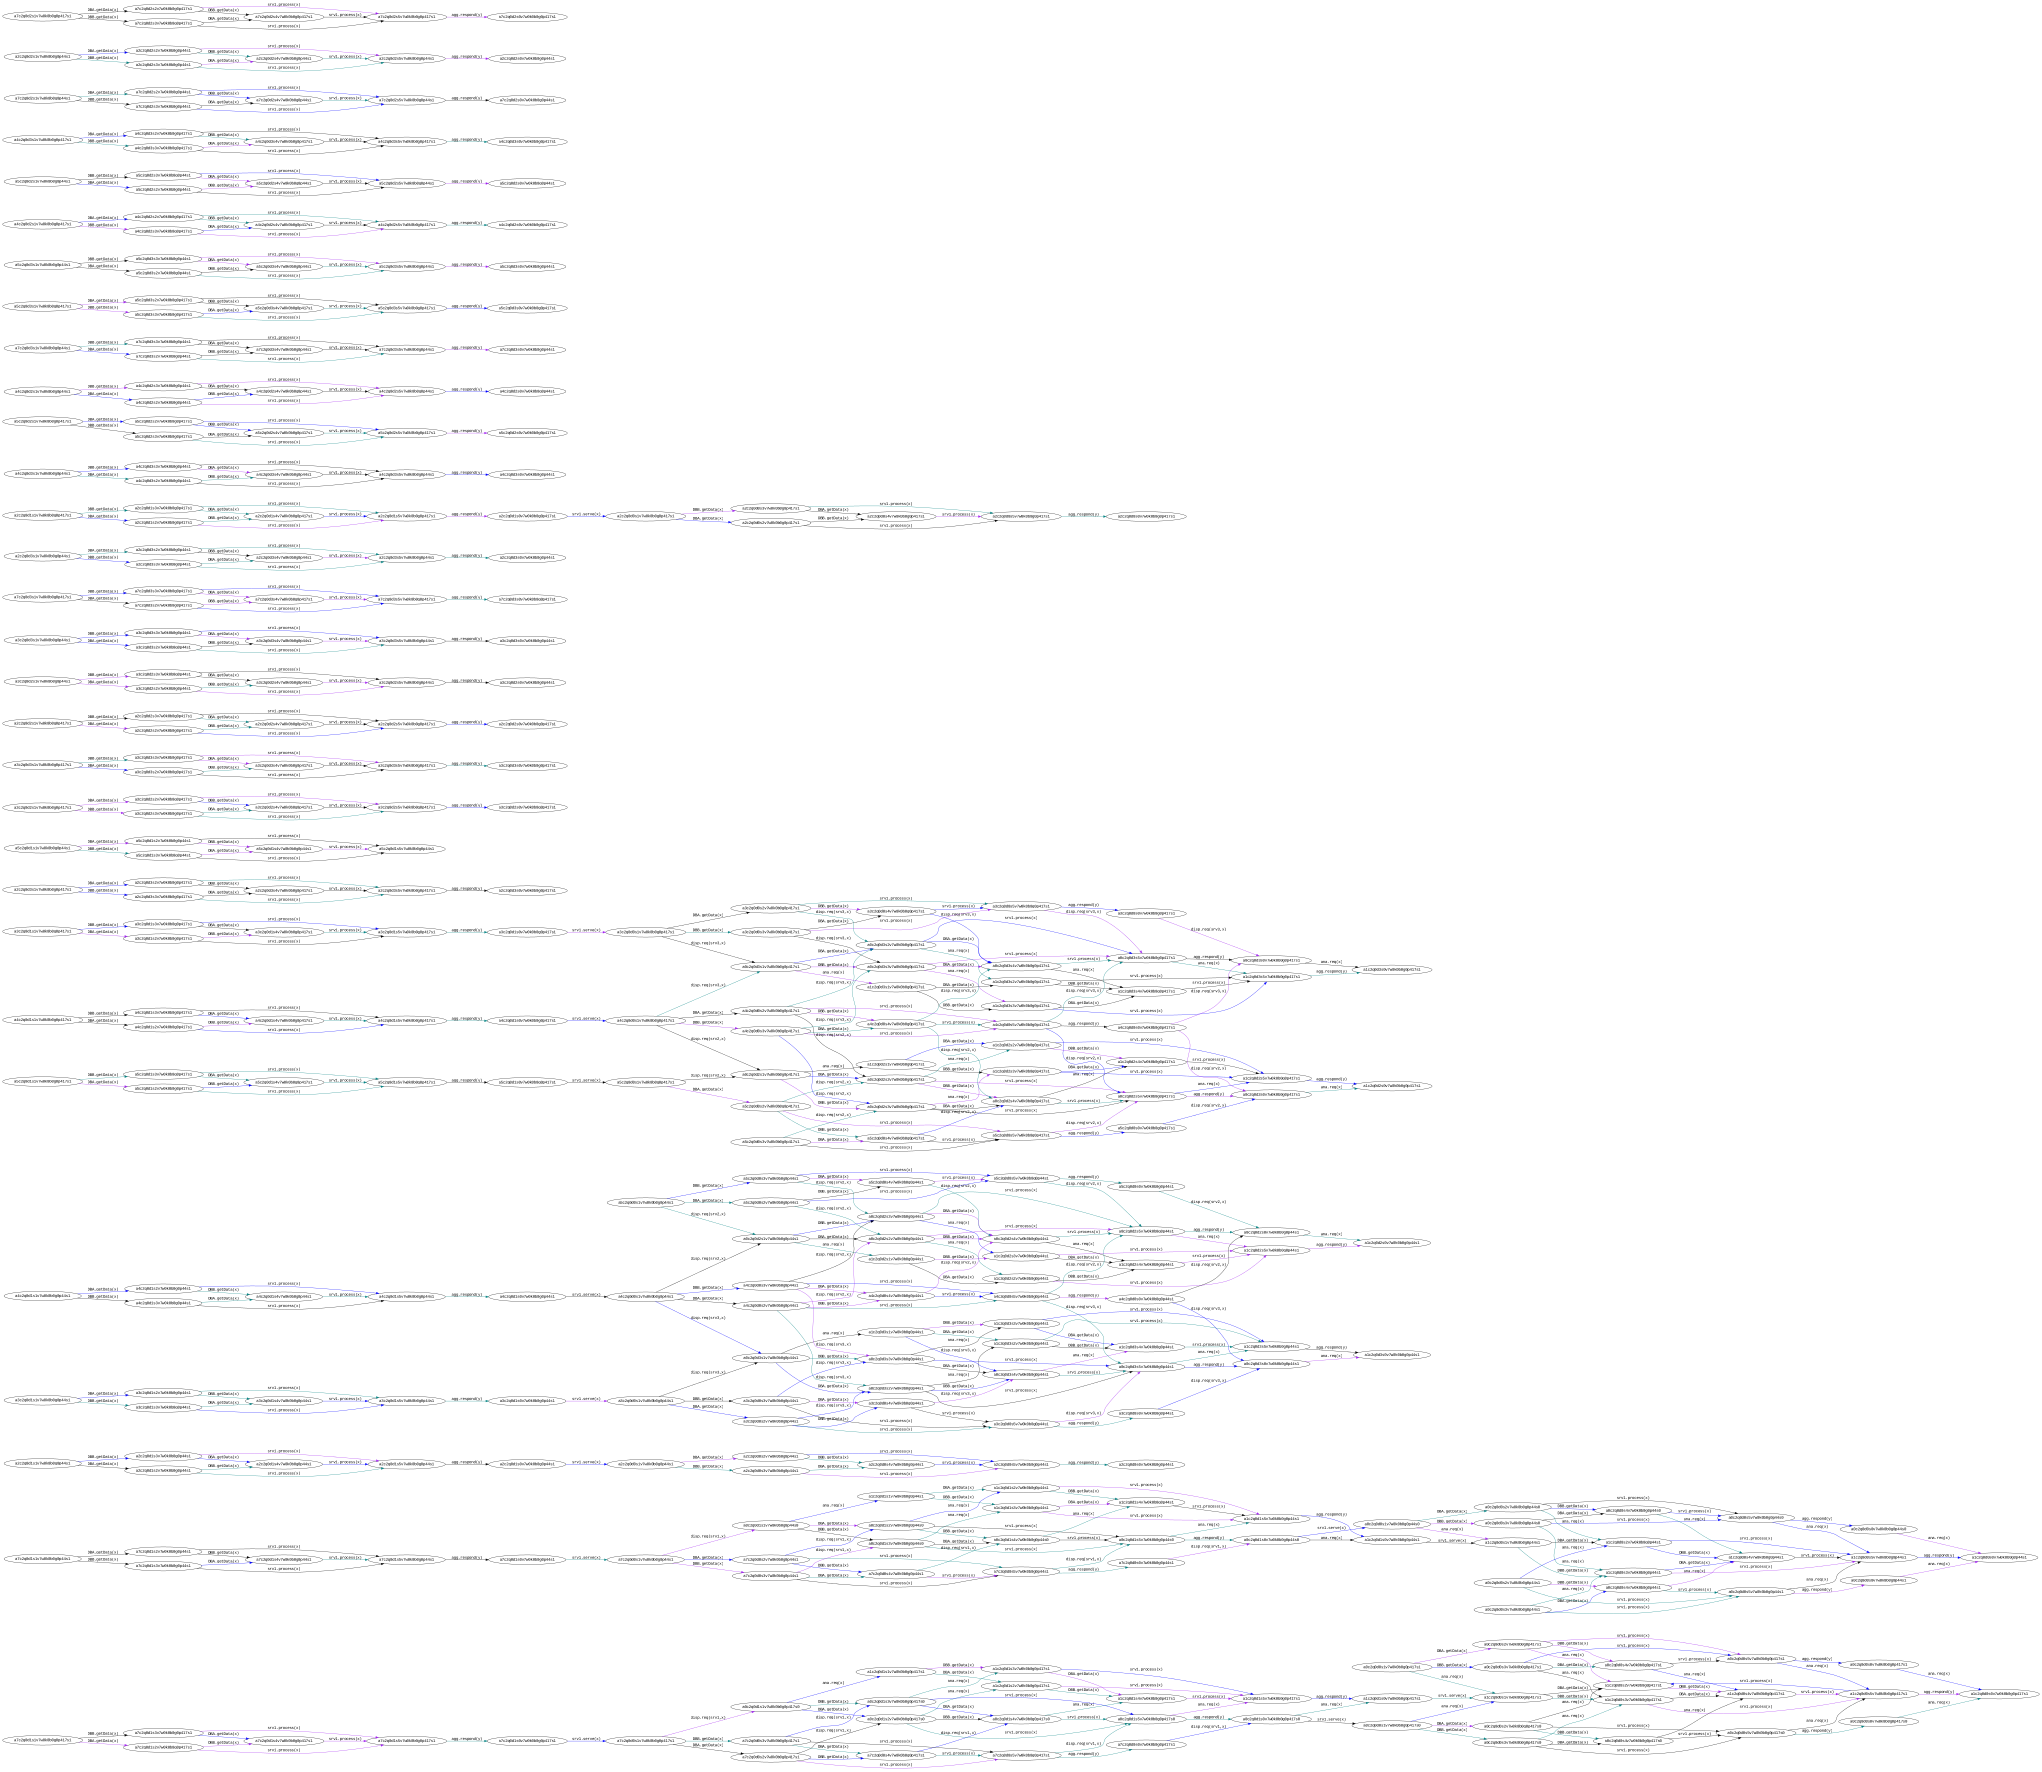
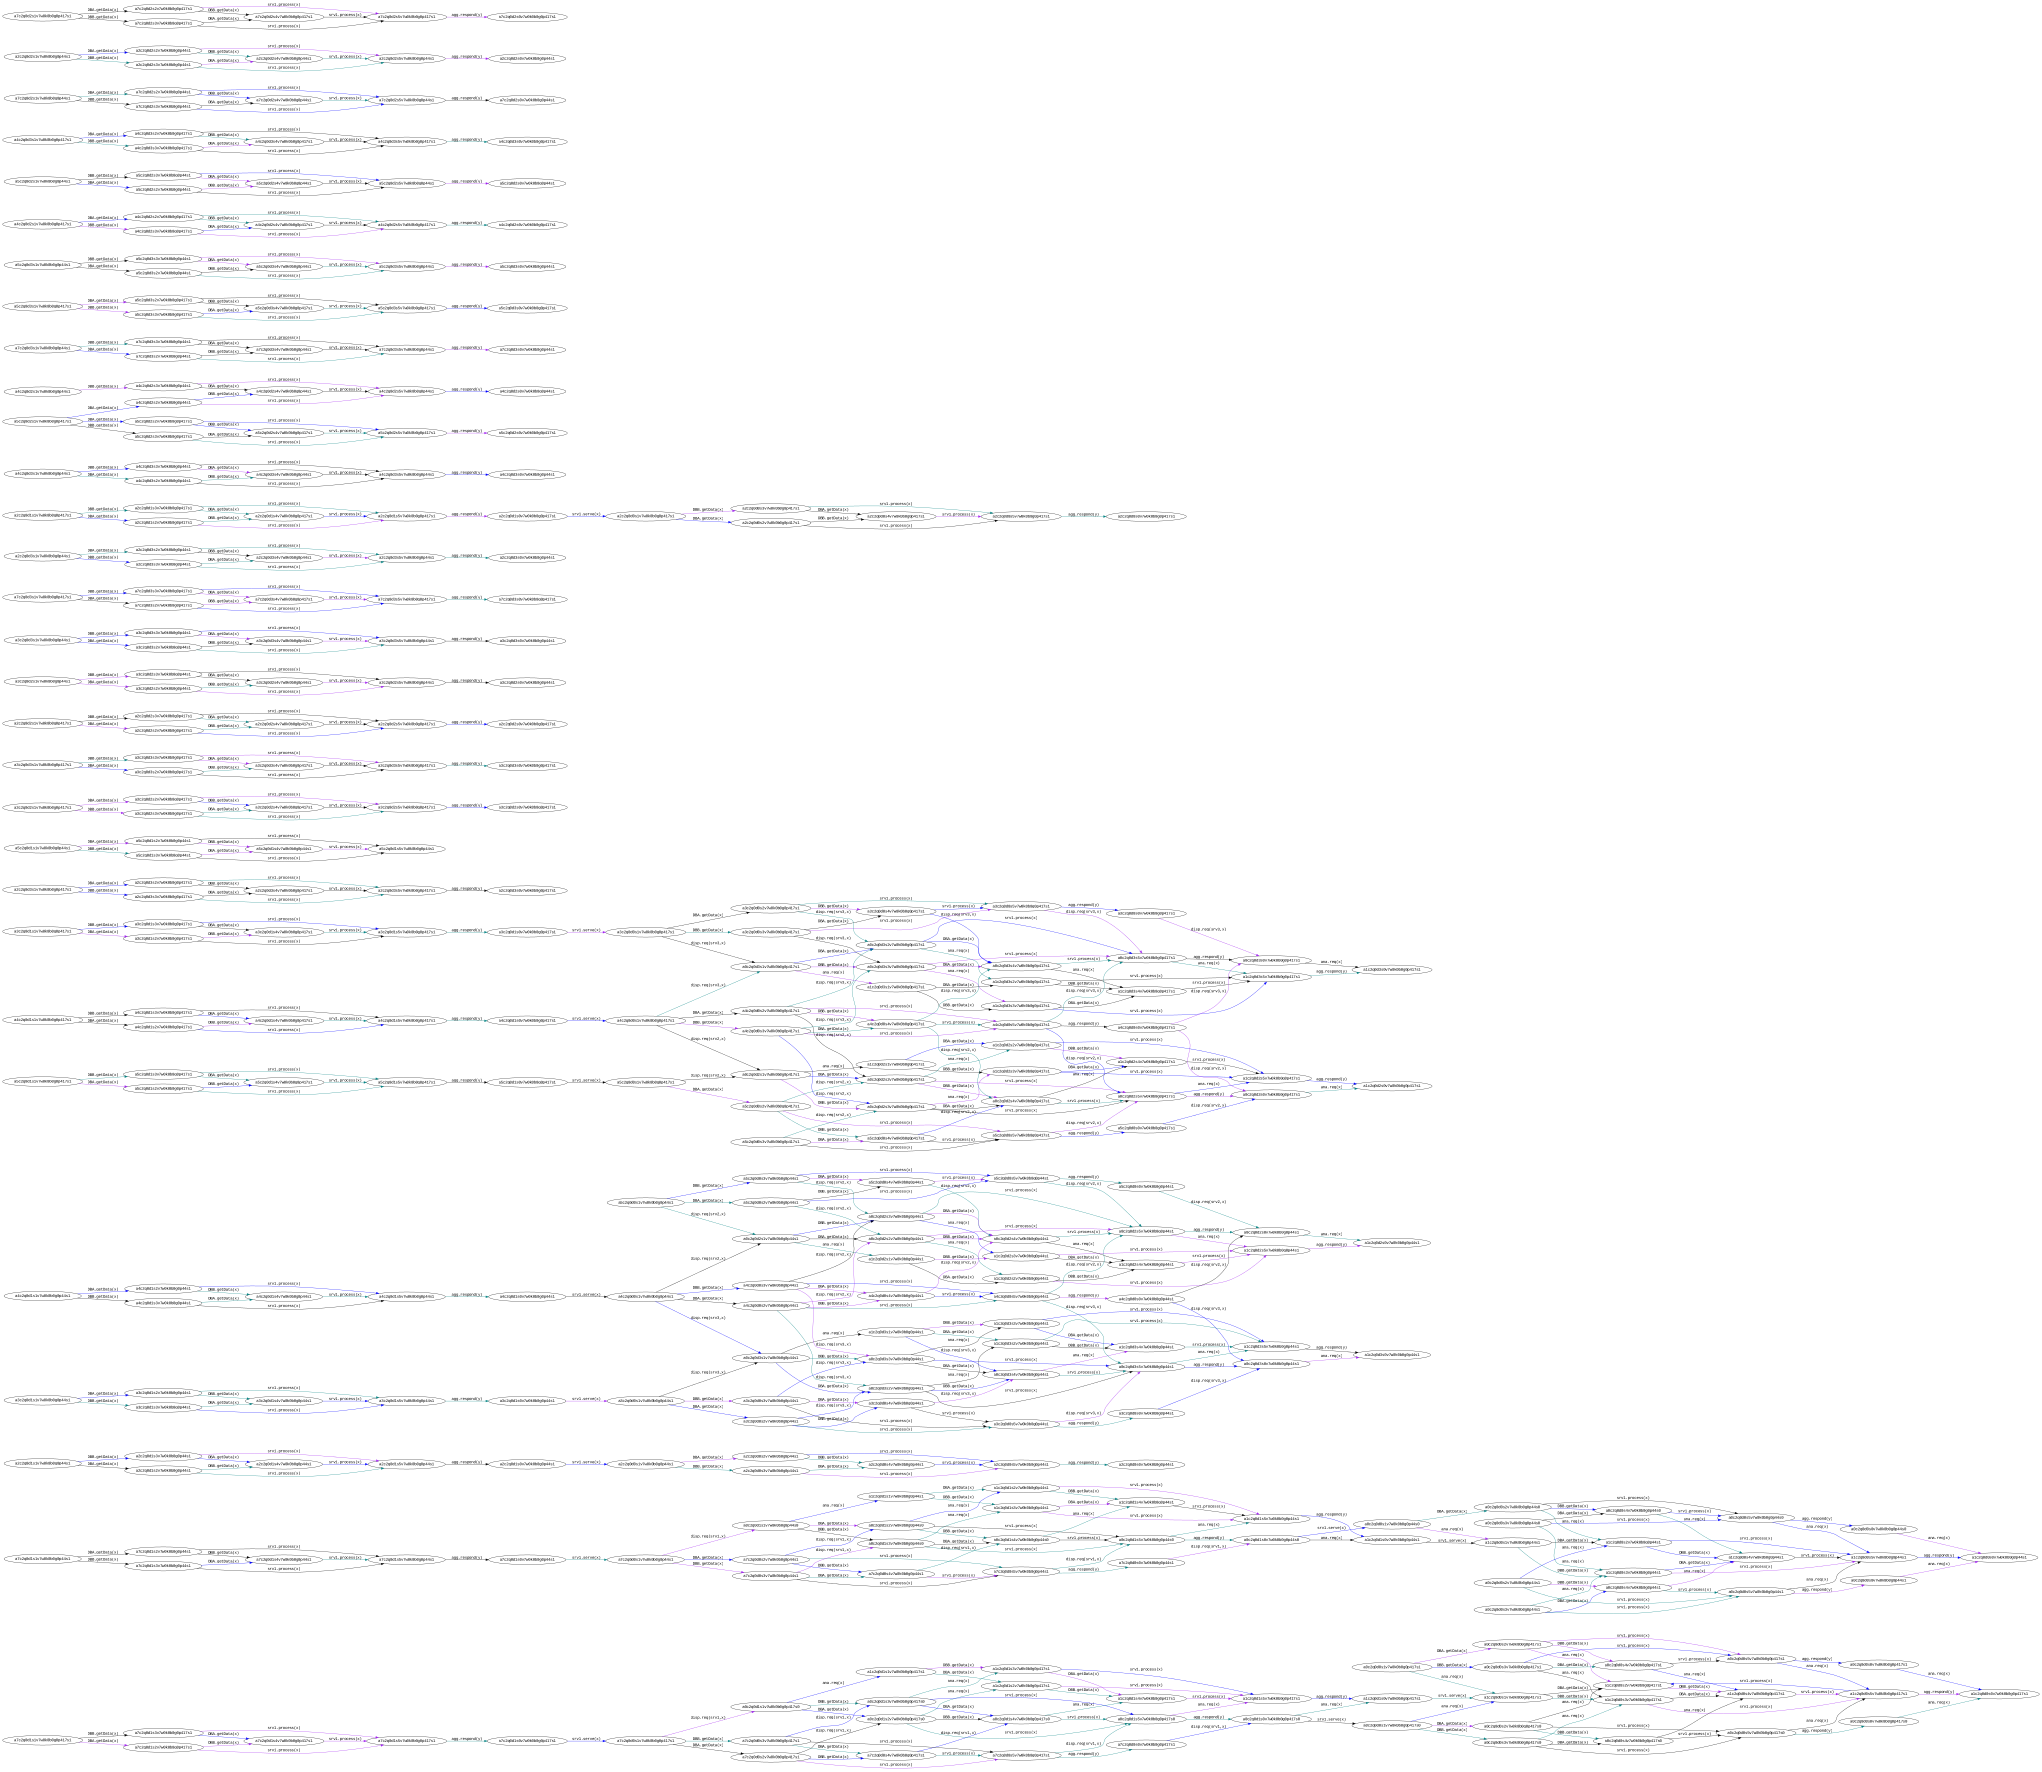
(102, 397) -> (102, 412)
(707, 1401) -> (707, 1401)
(1451, 1524) -> none
